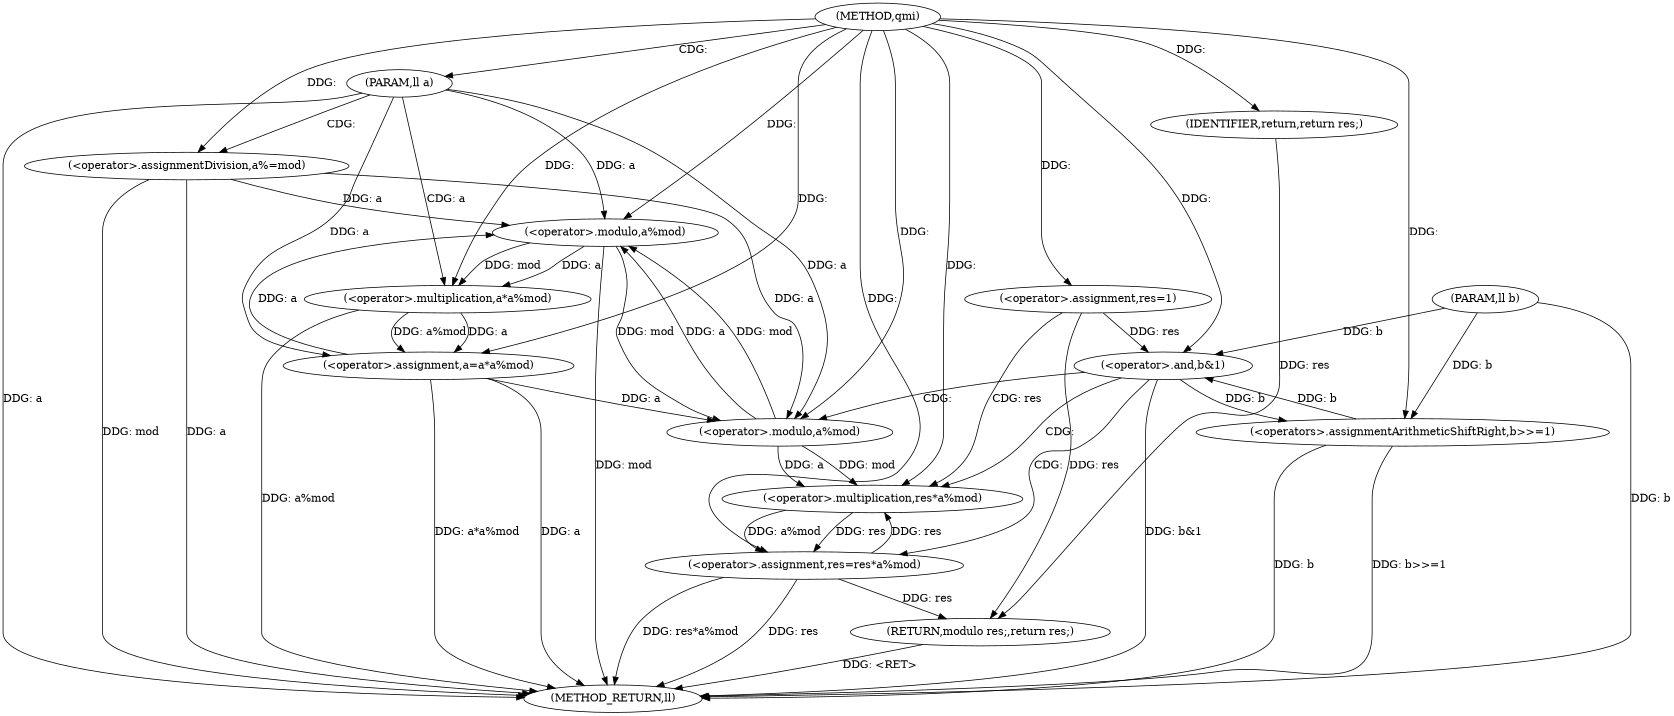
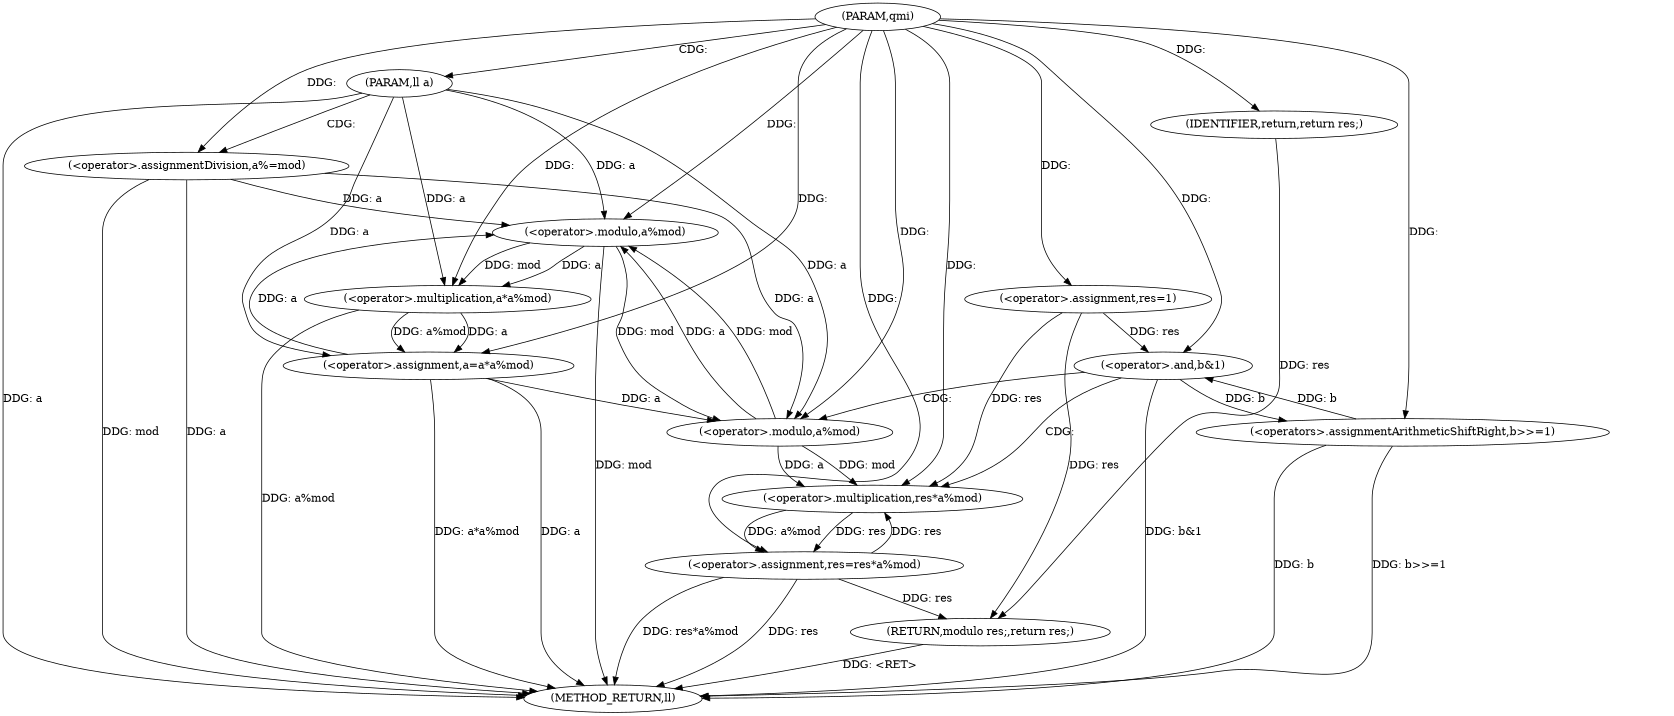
(878, 17) -> (878, 17)
(446, 199) -> (446, 199)
(1485, 299) -> none
(1017, 399) -> (1017, 399)
(1030, 479) -> none
